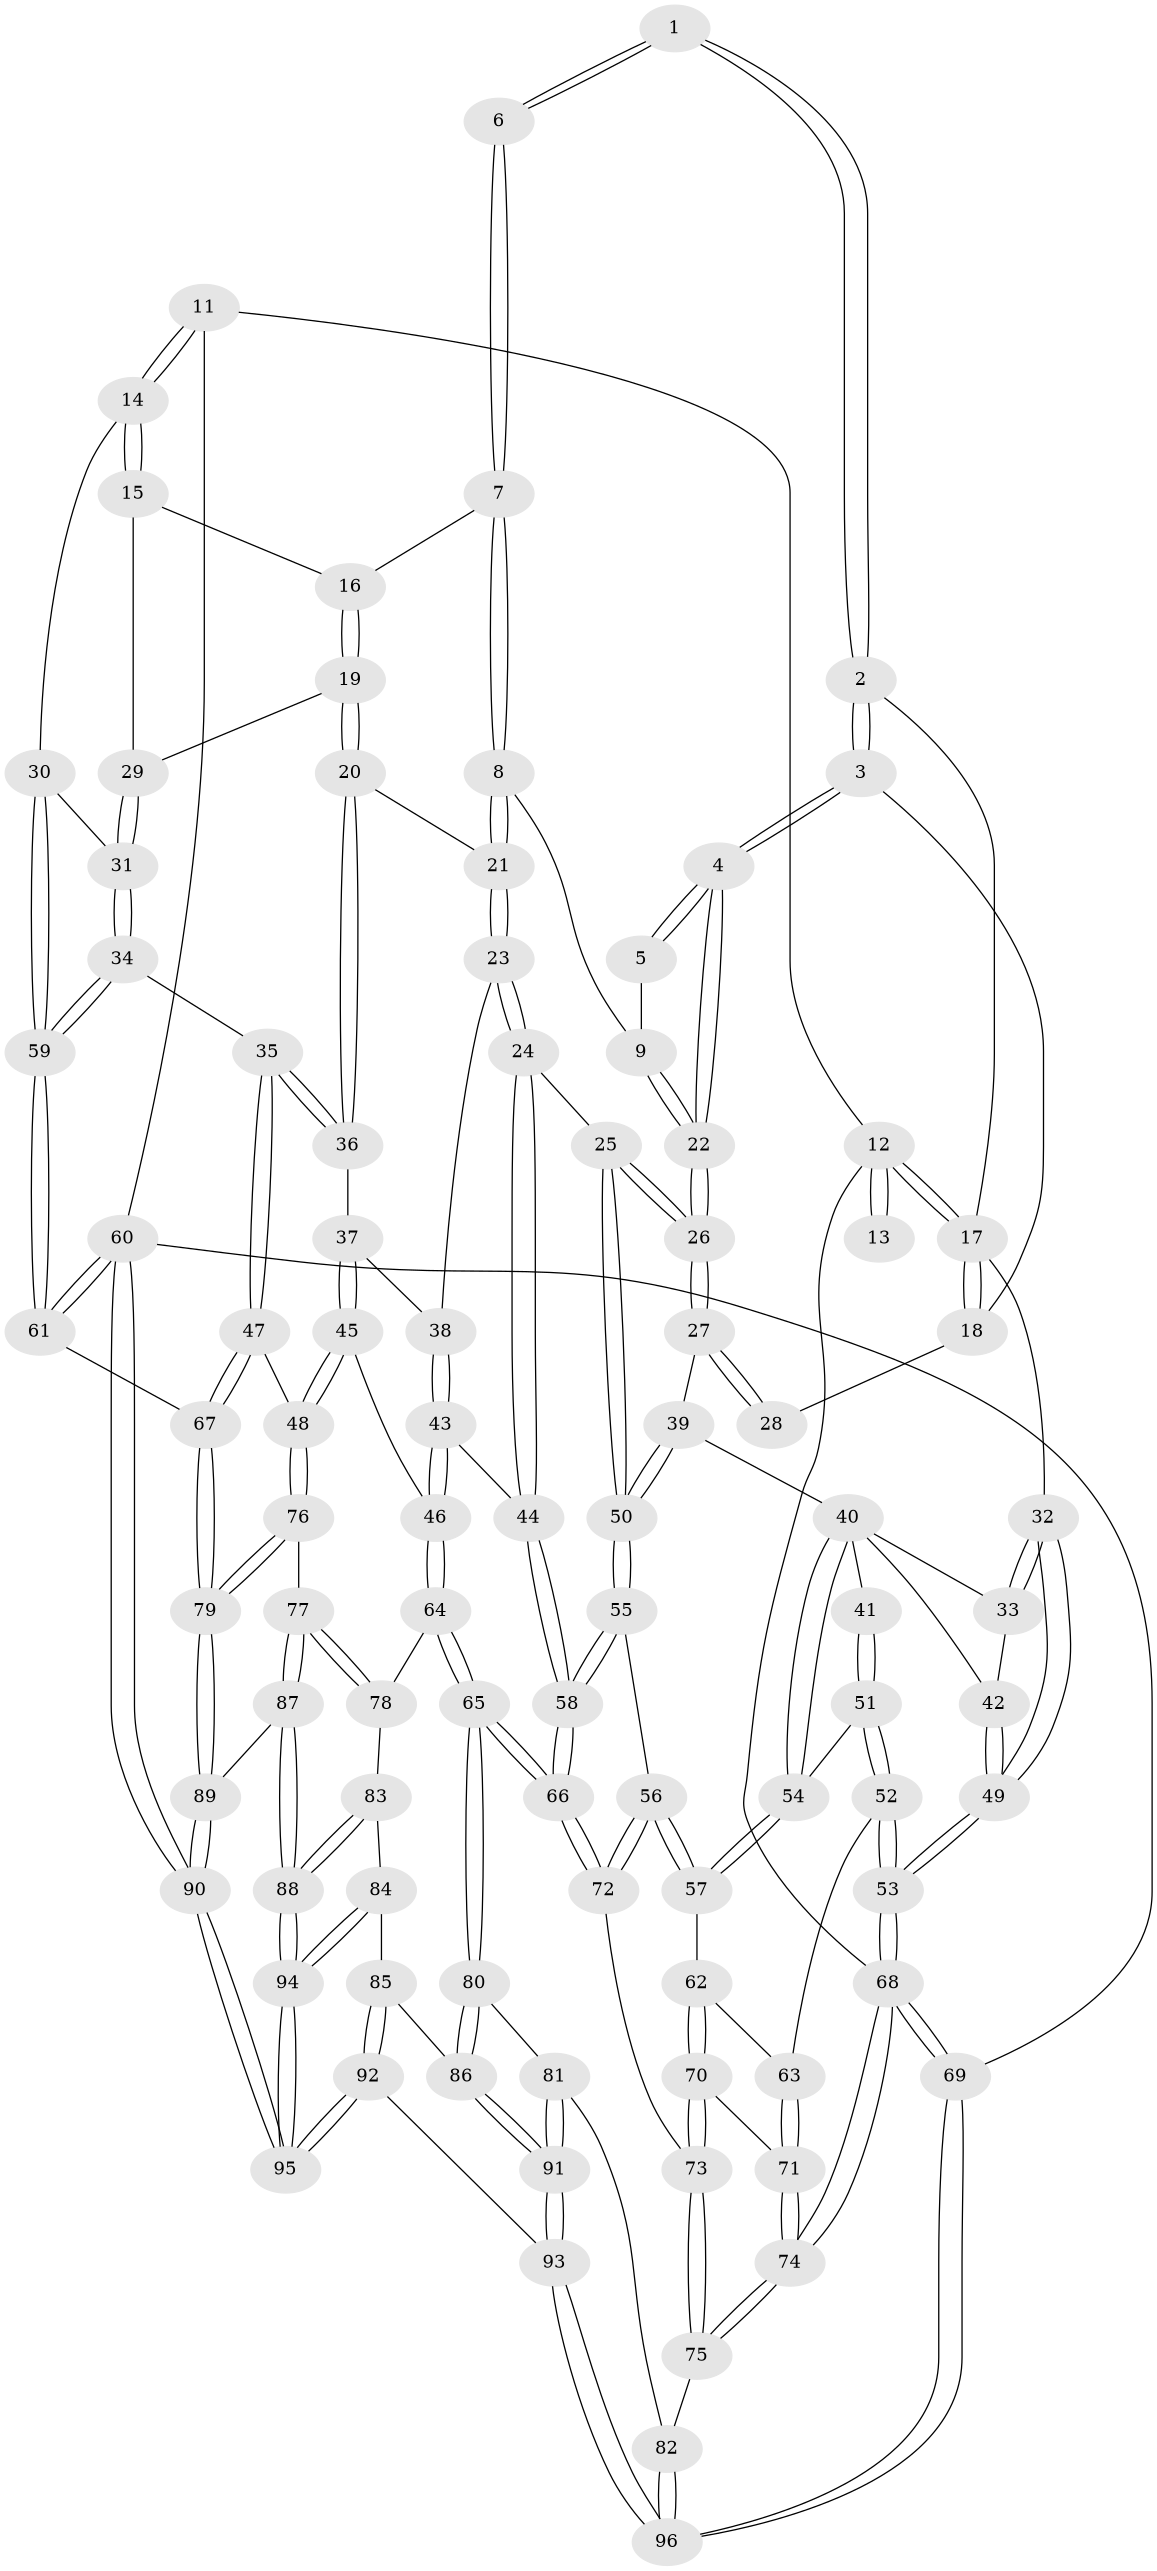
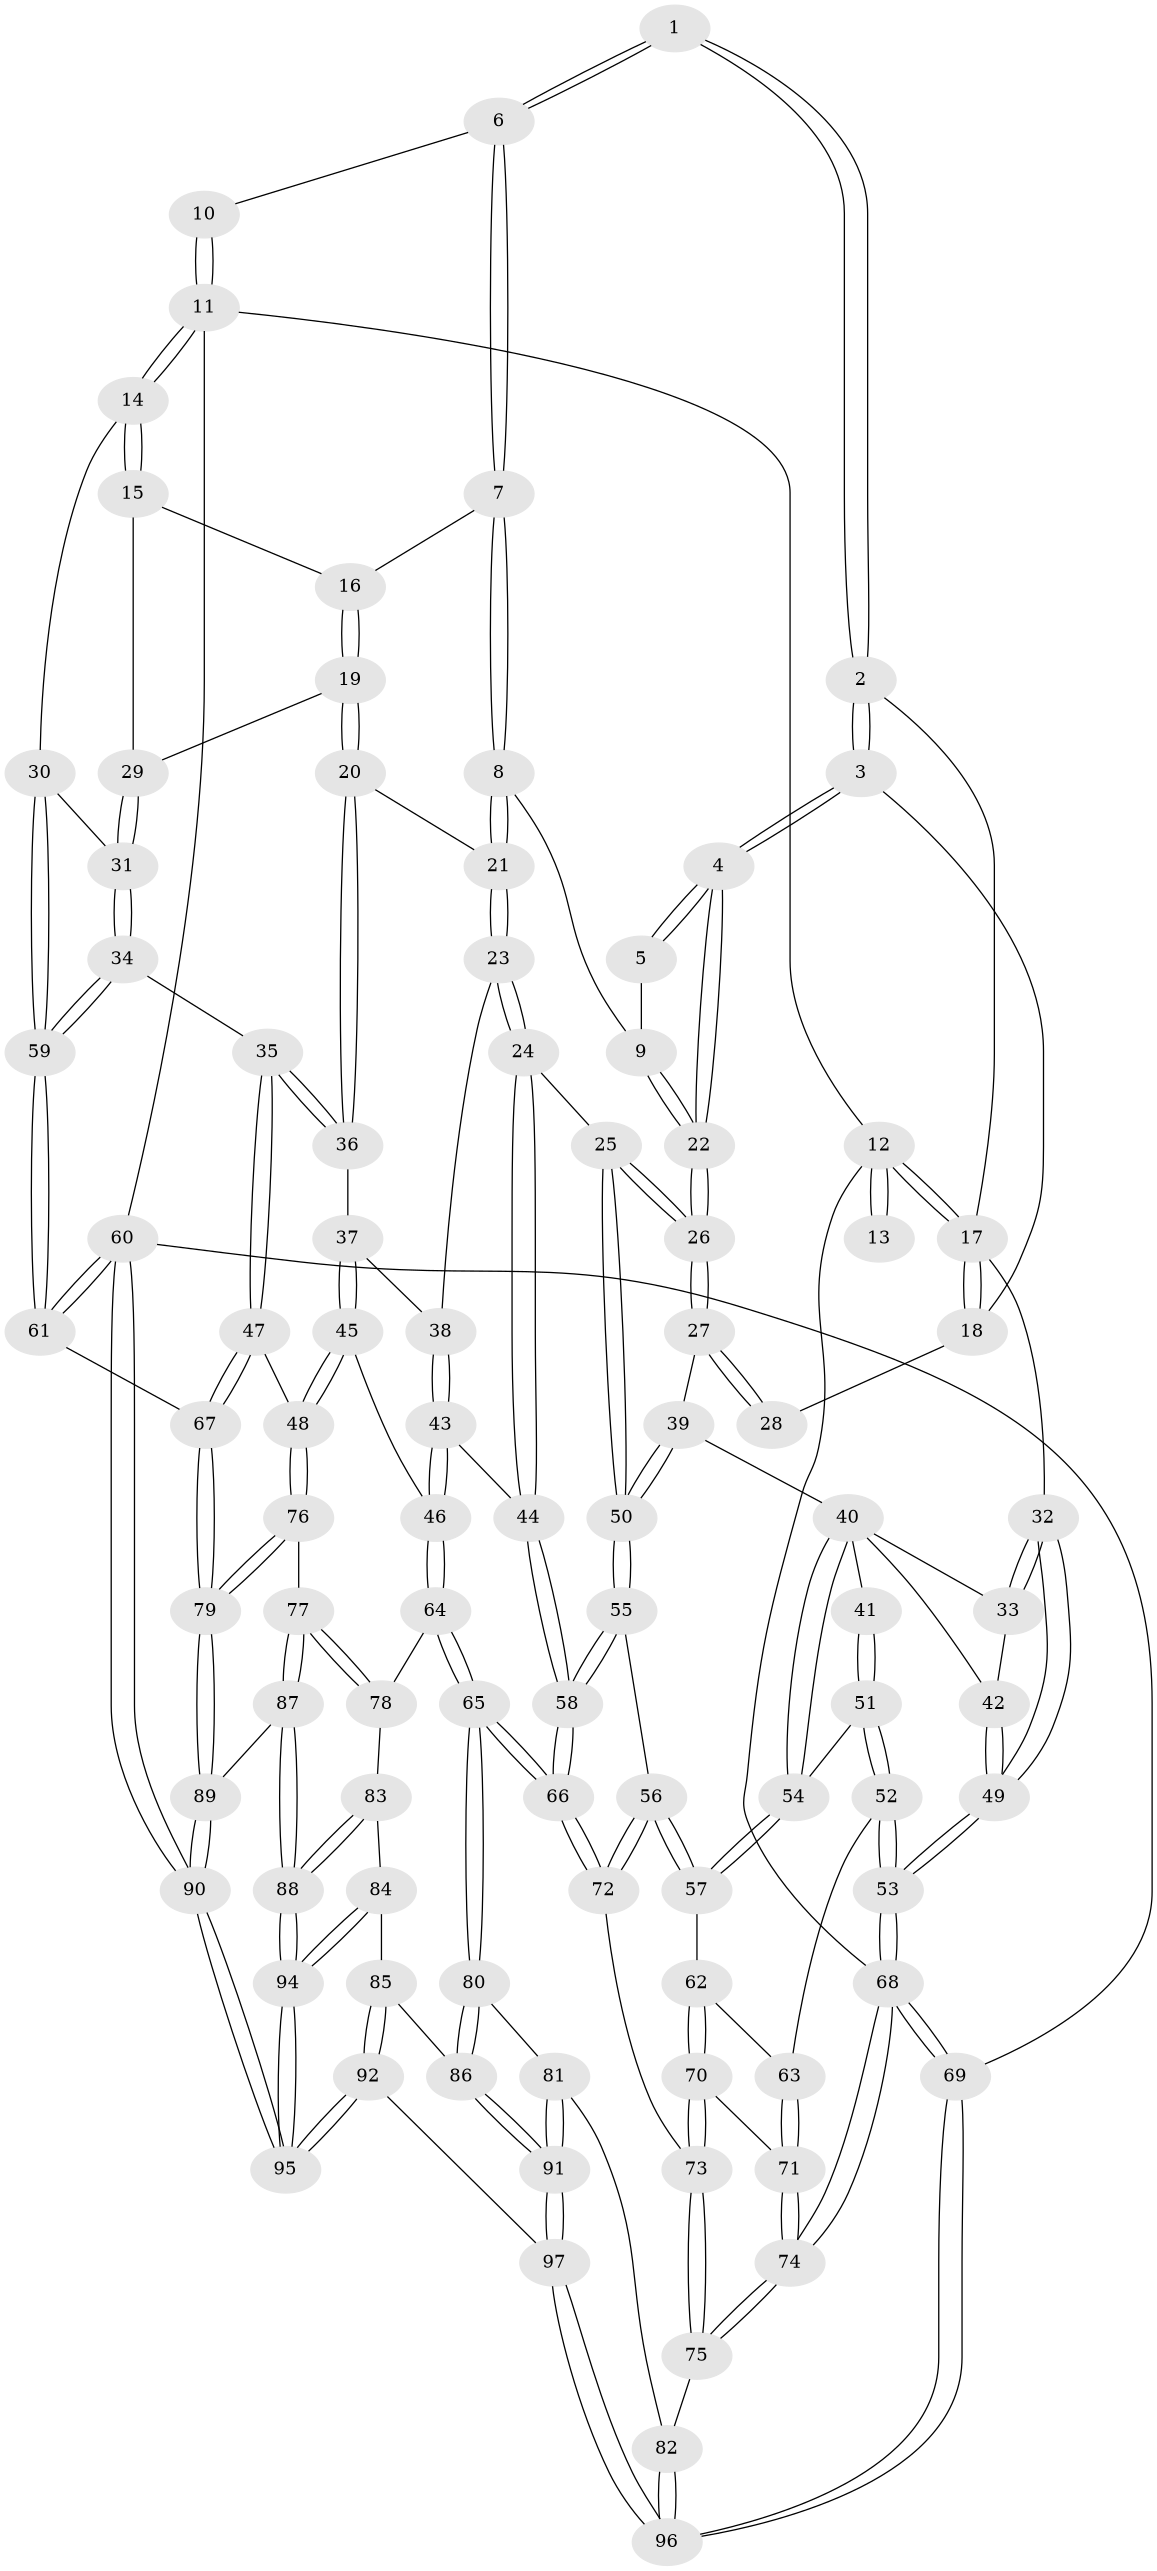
none -> (204, 215)
(555, 2263) -> (555, 2263)
